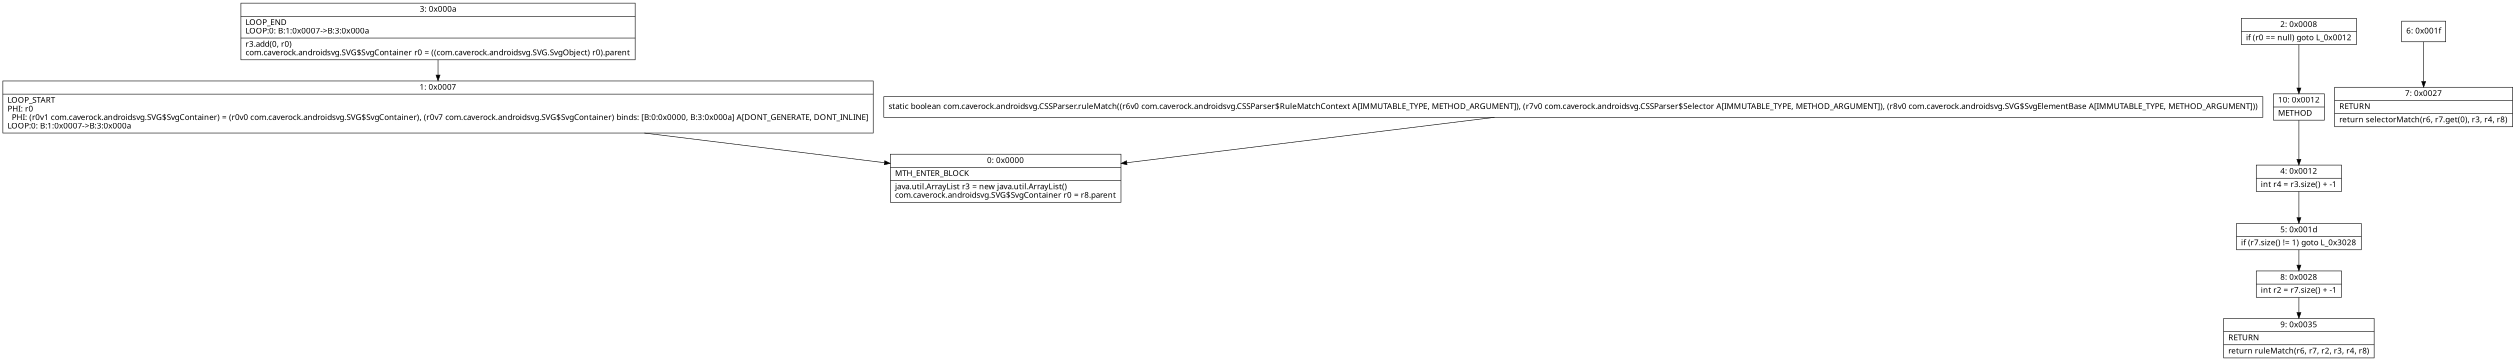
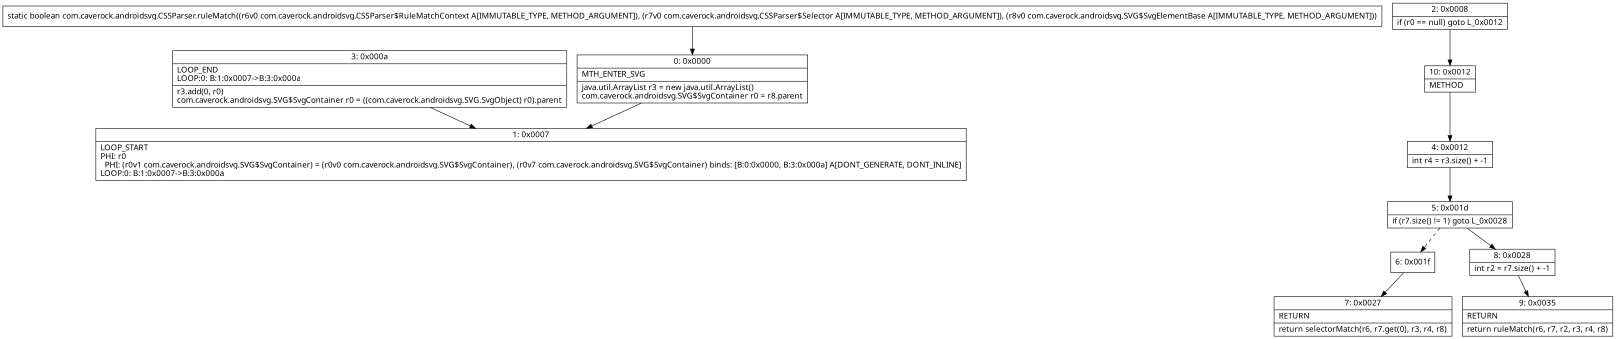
(764, 148) -> (617, 115)
(932, 174) -> (614, 74)
none -> (1432, 238)
(2299, 243) -> (1450, 221)
